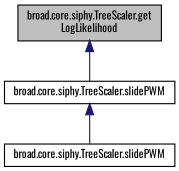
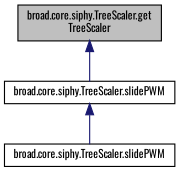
(90, 23) -> (90, 23)
